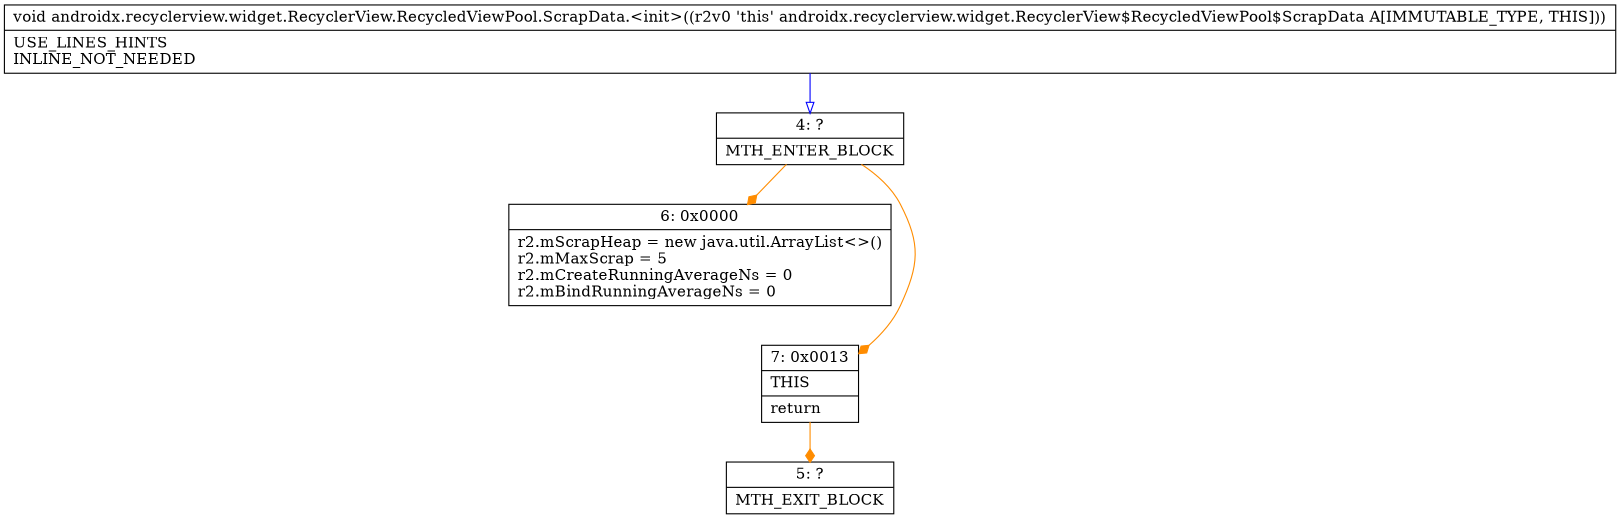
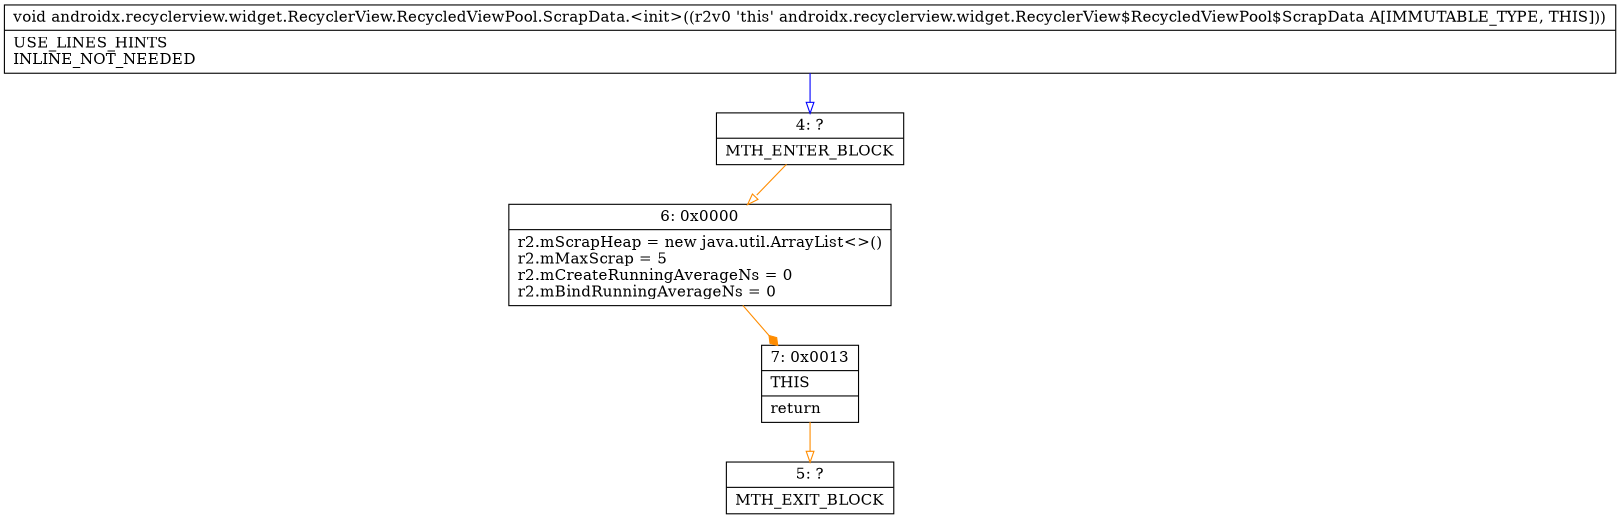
(772, 180) -> (772, 180)
(915, 252) -> (756, 320)
(810, 437) -> (810, 437)
